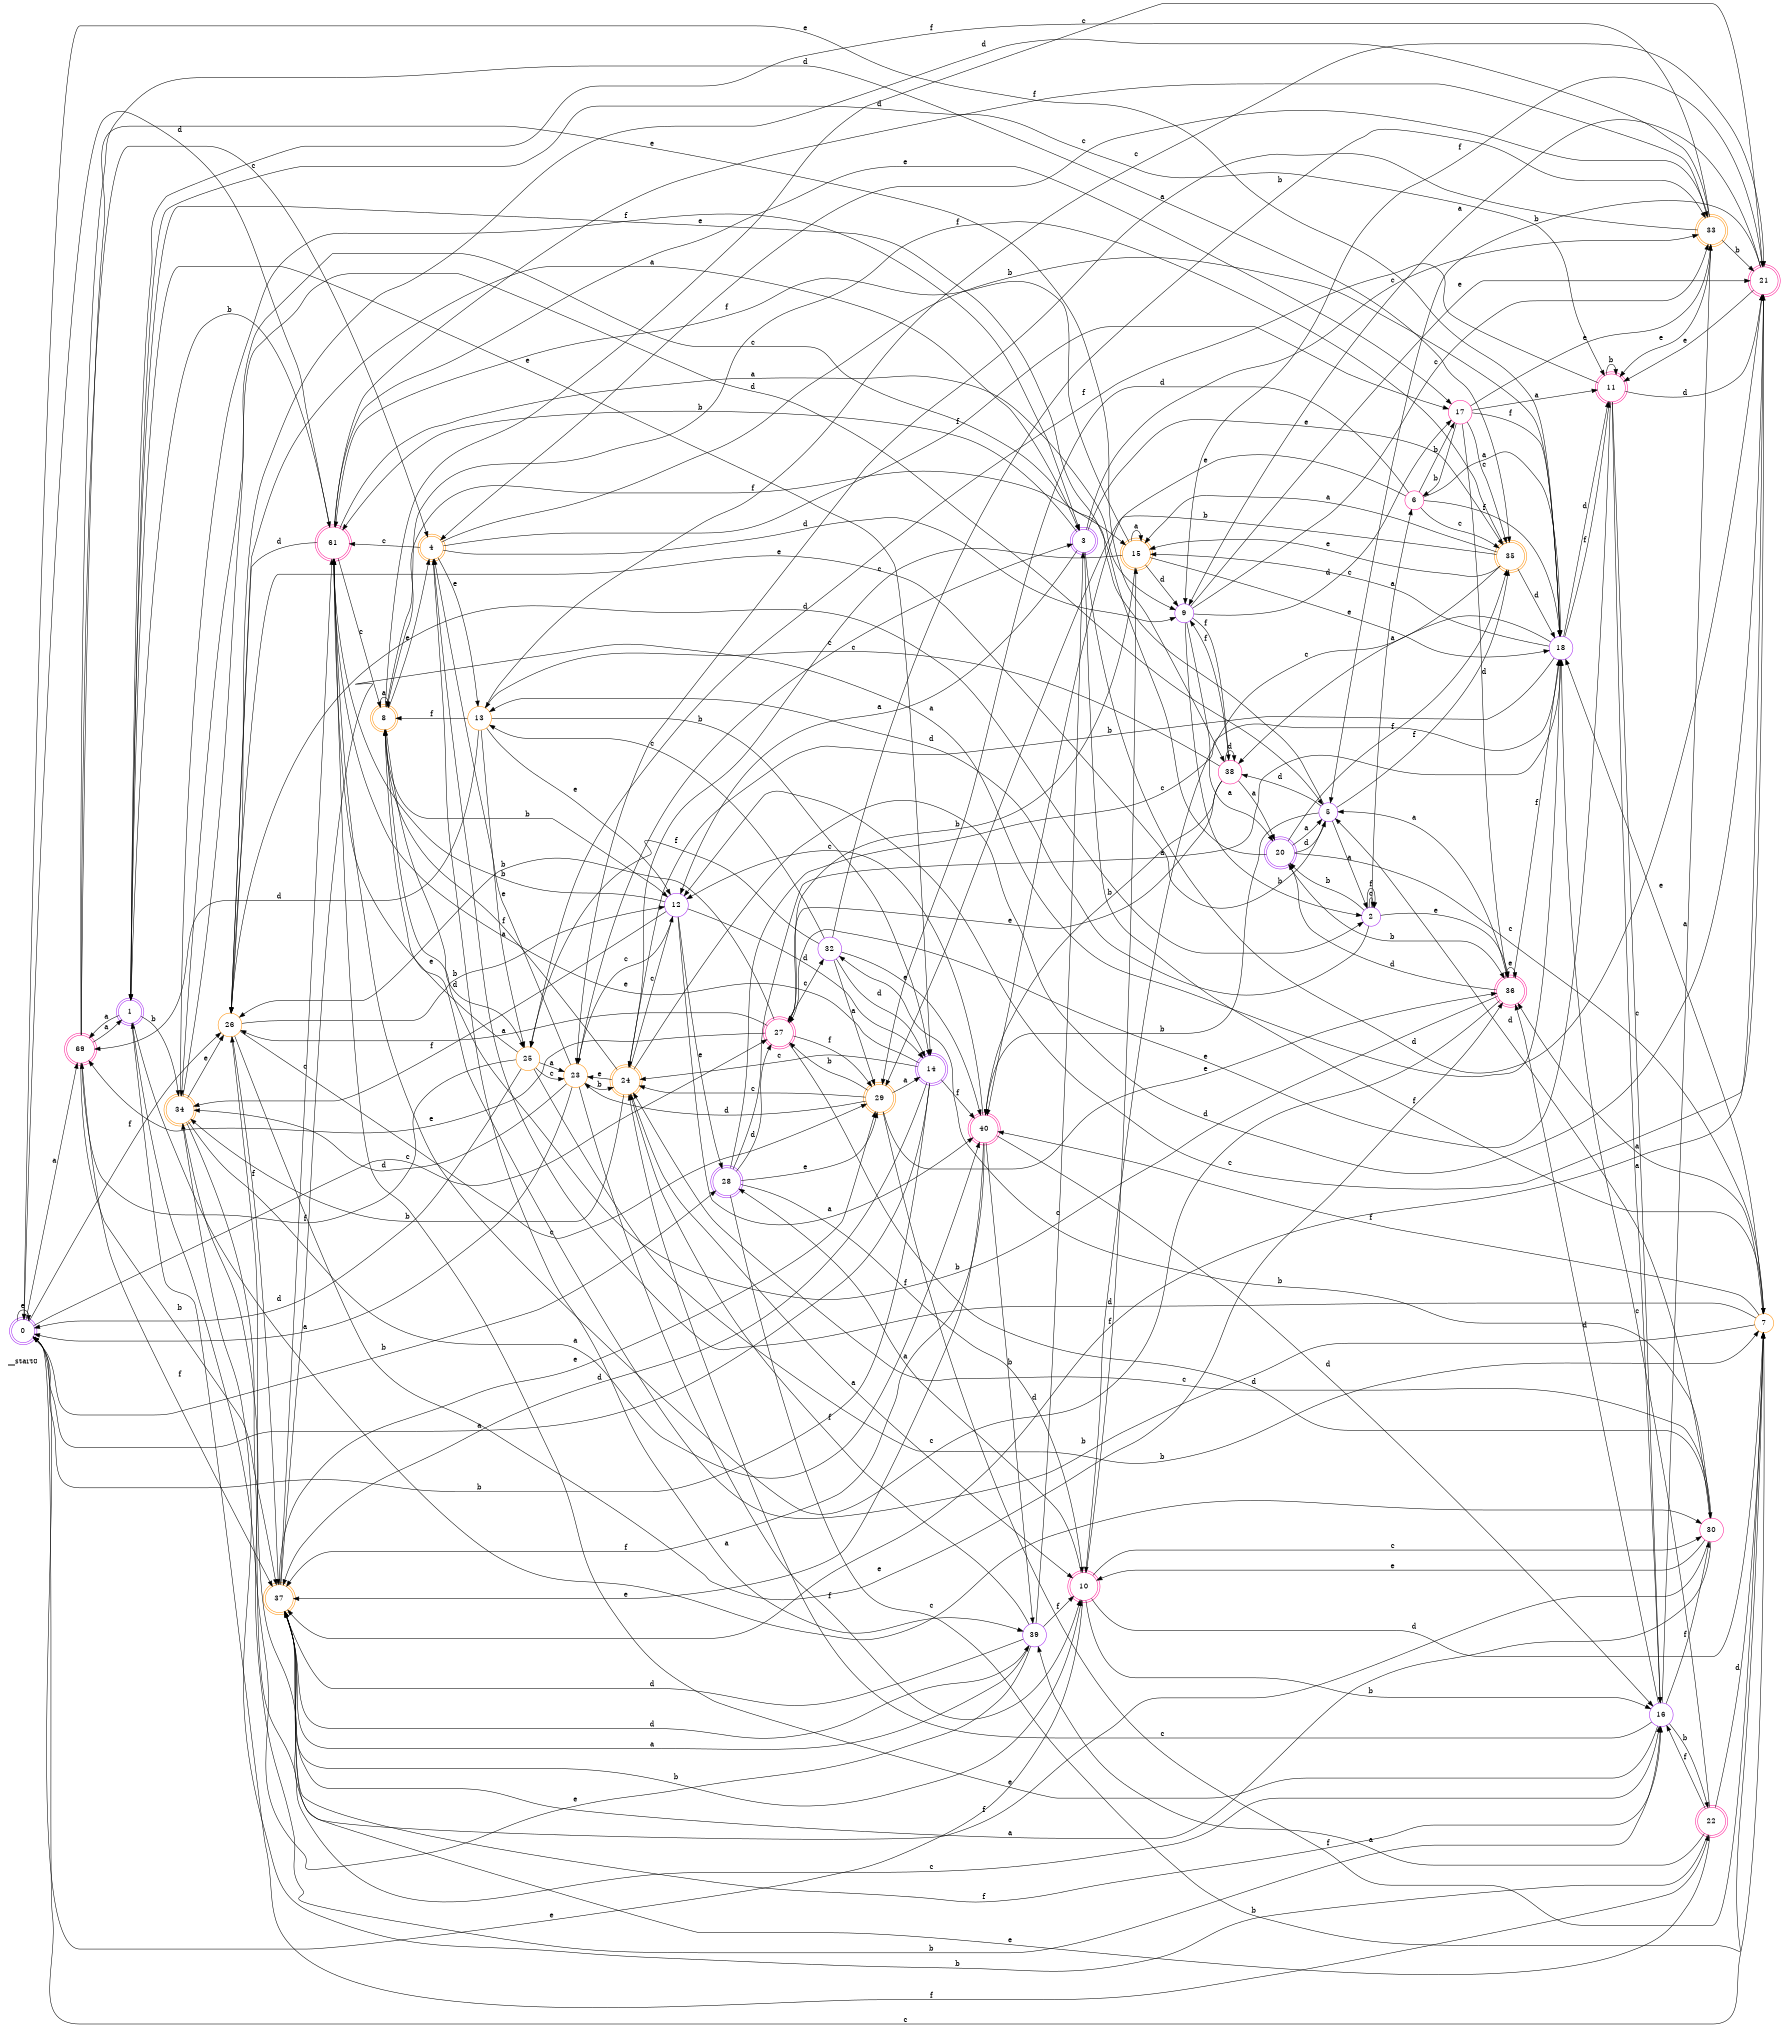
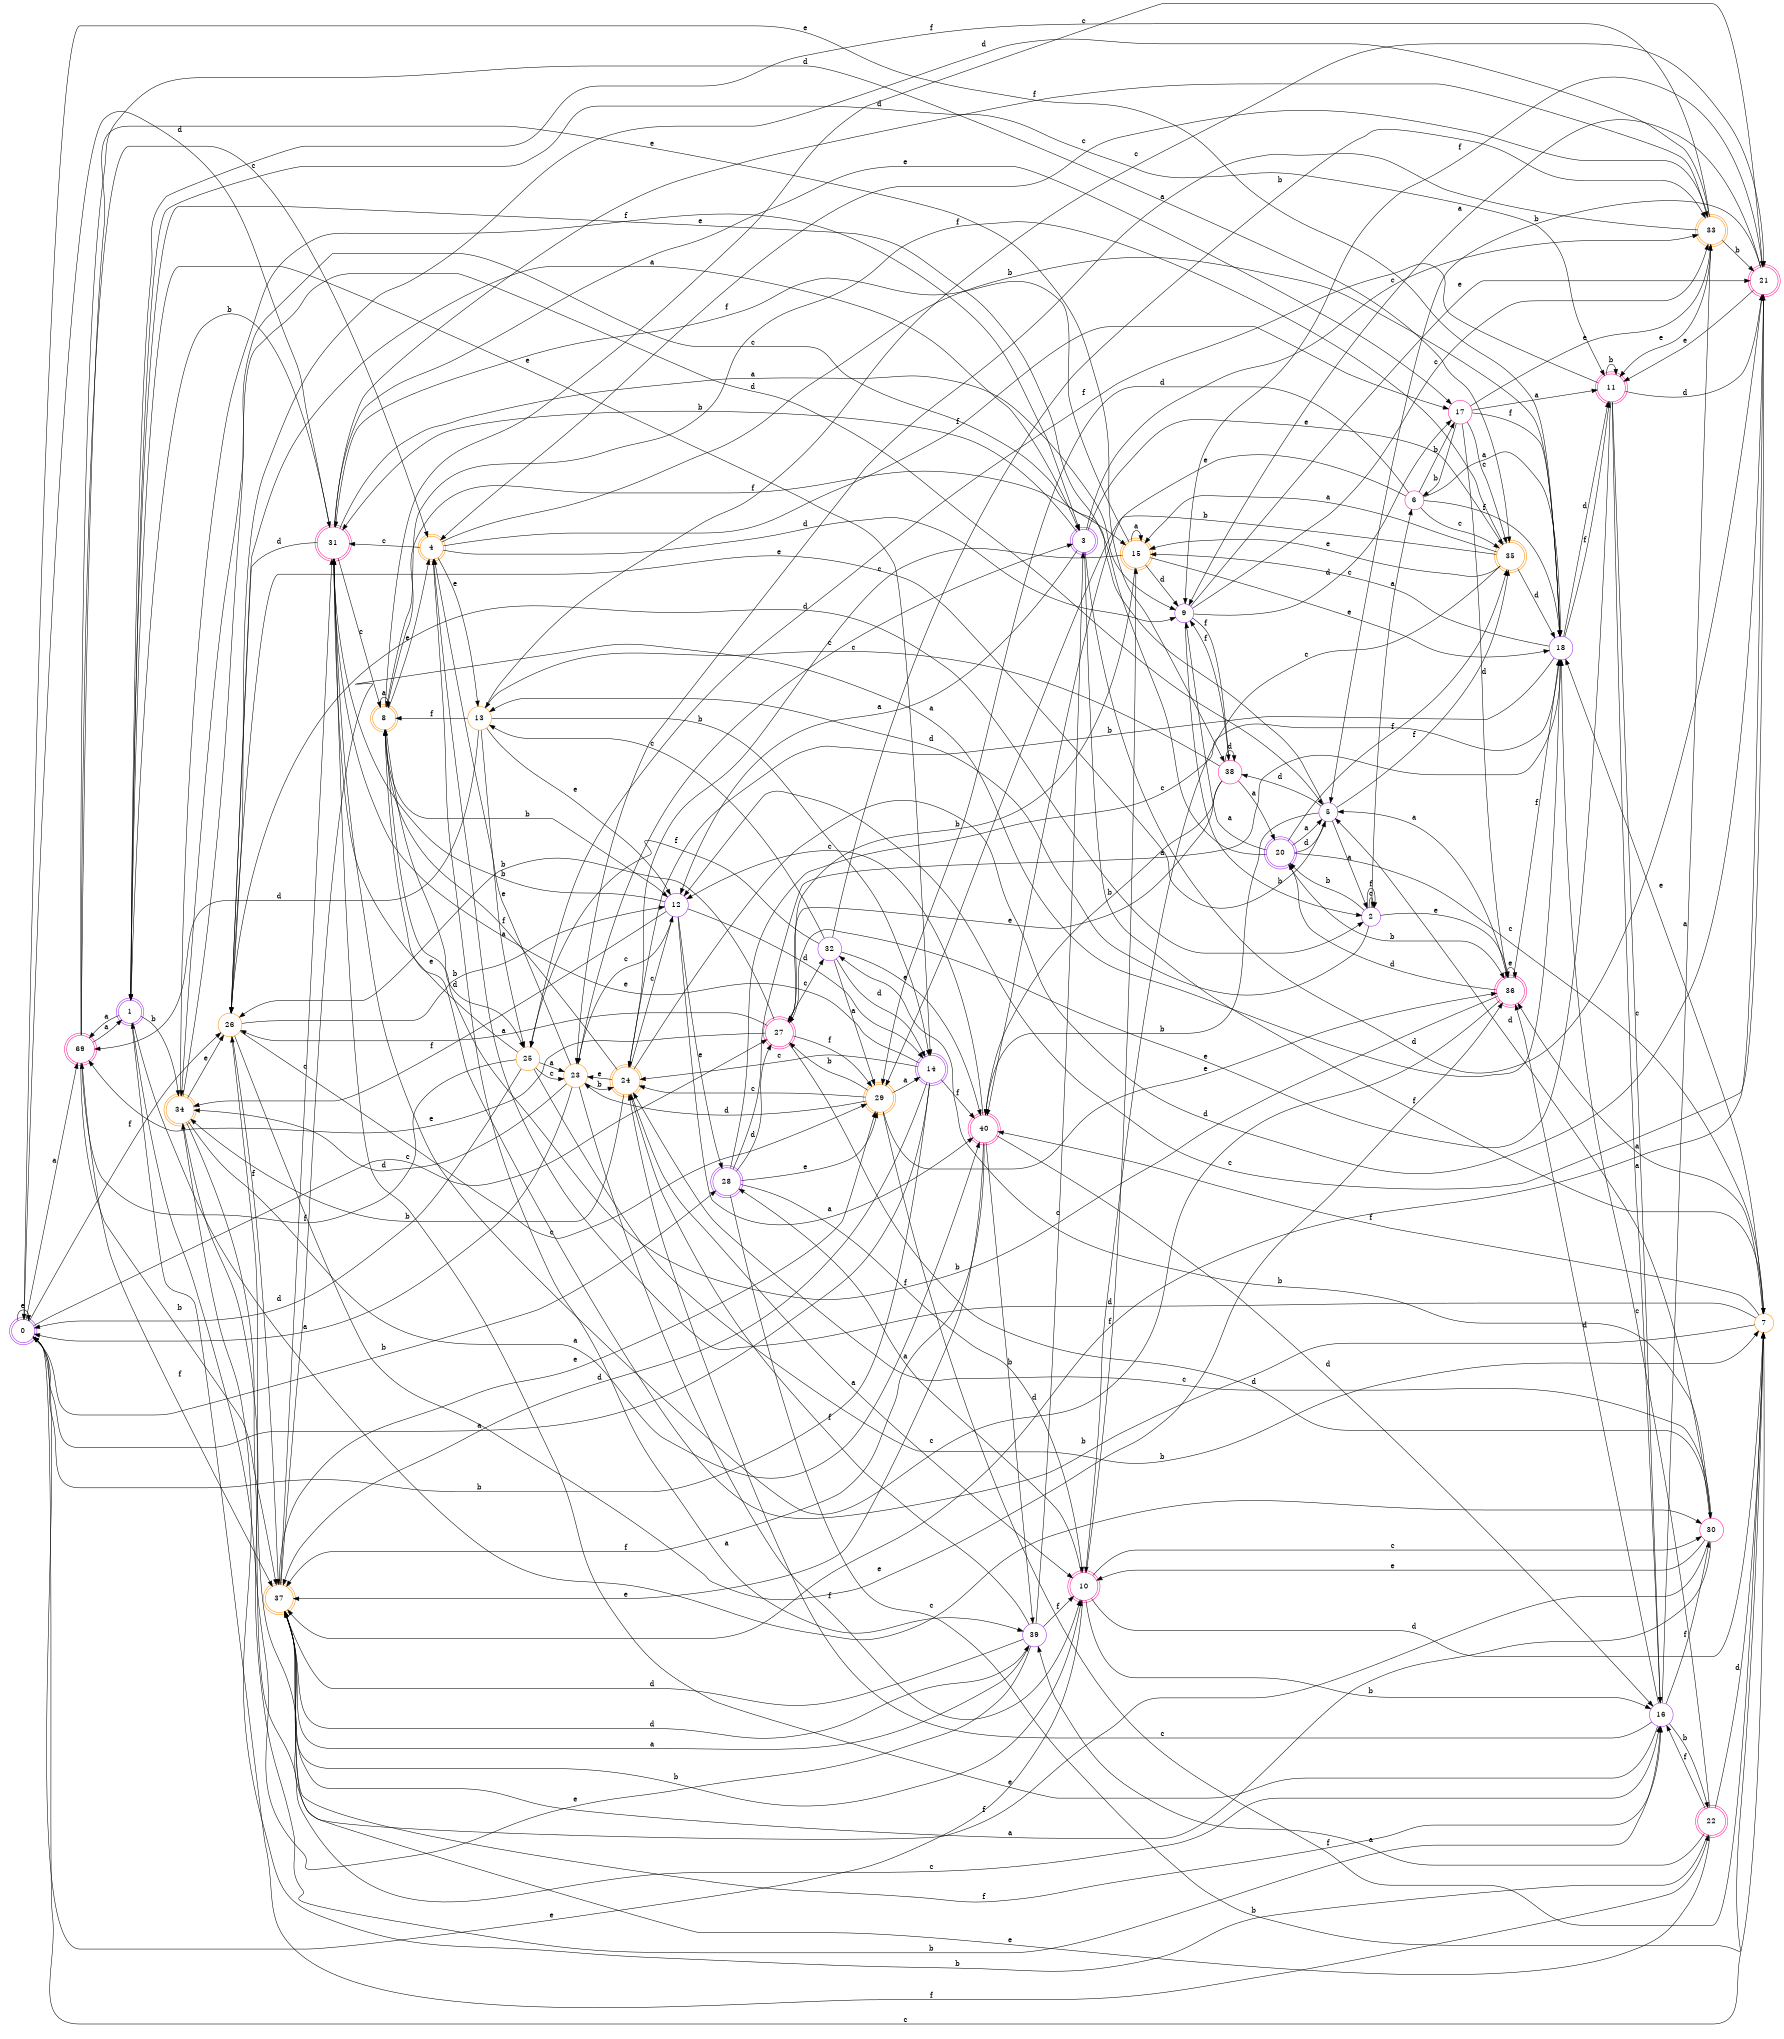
(333, 543) -> (333, 543)
(1375, 653) -> none
(1210, 743) -> (1205, 754)
(23, 1362) -> none
